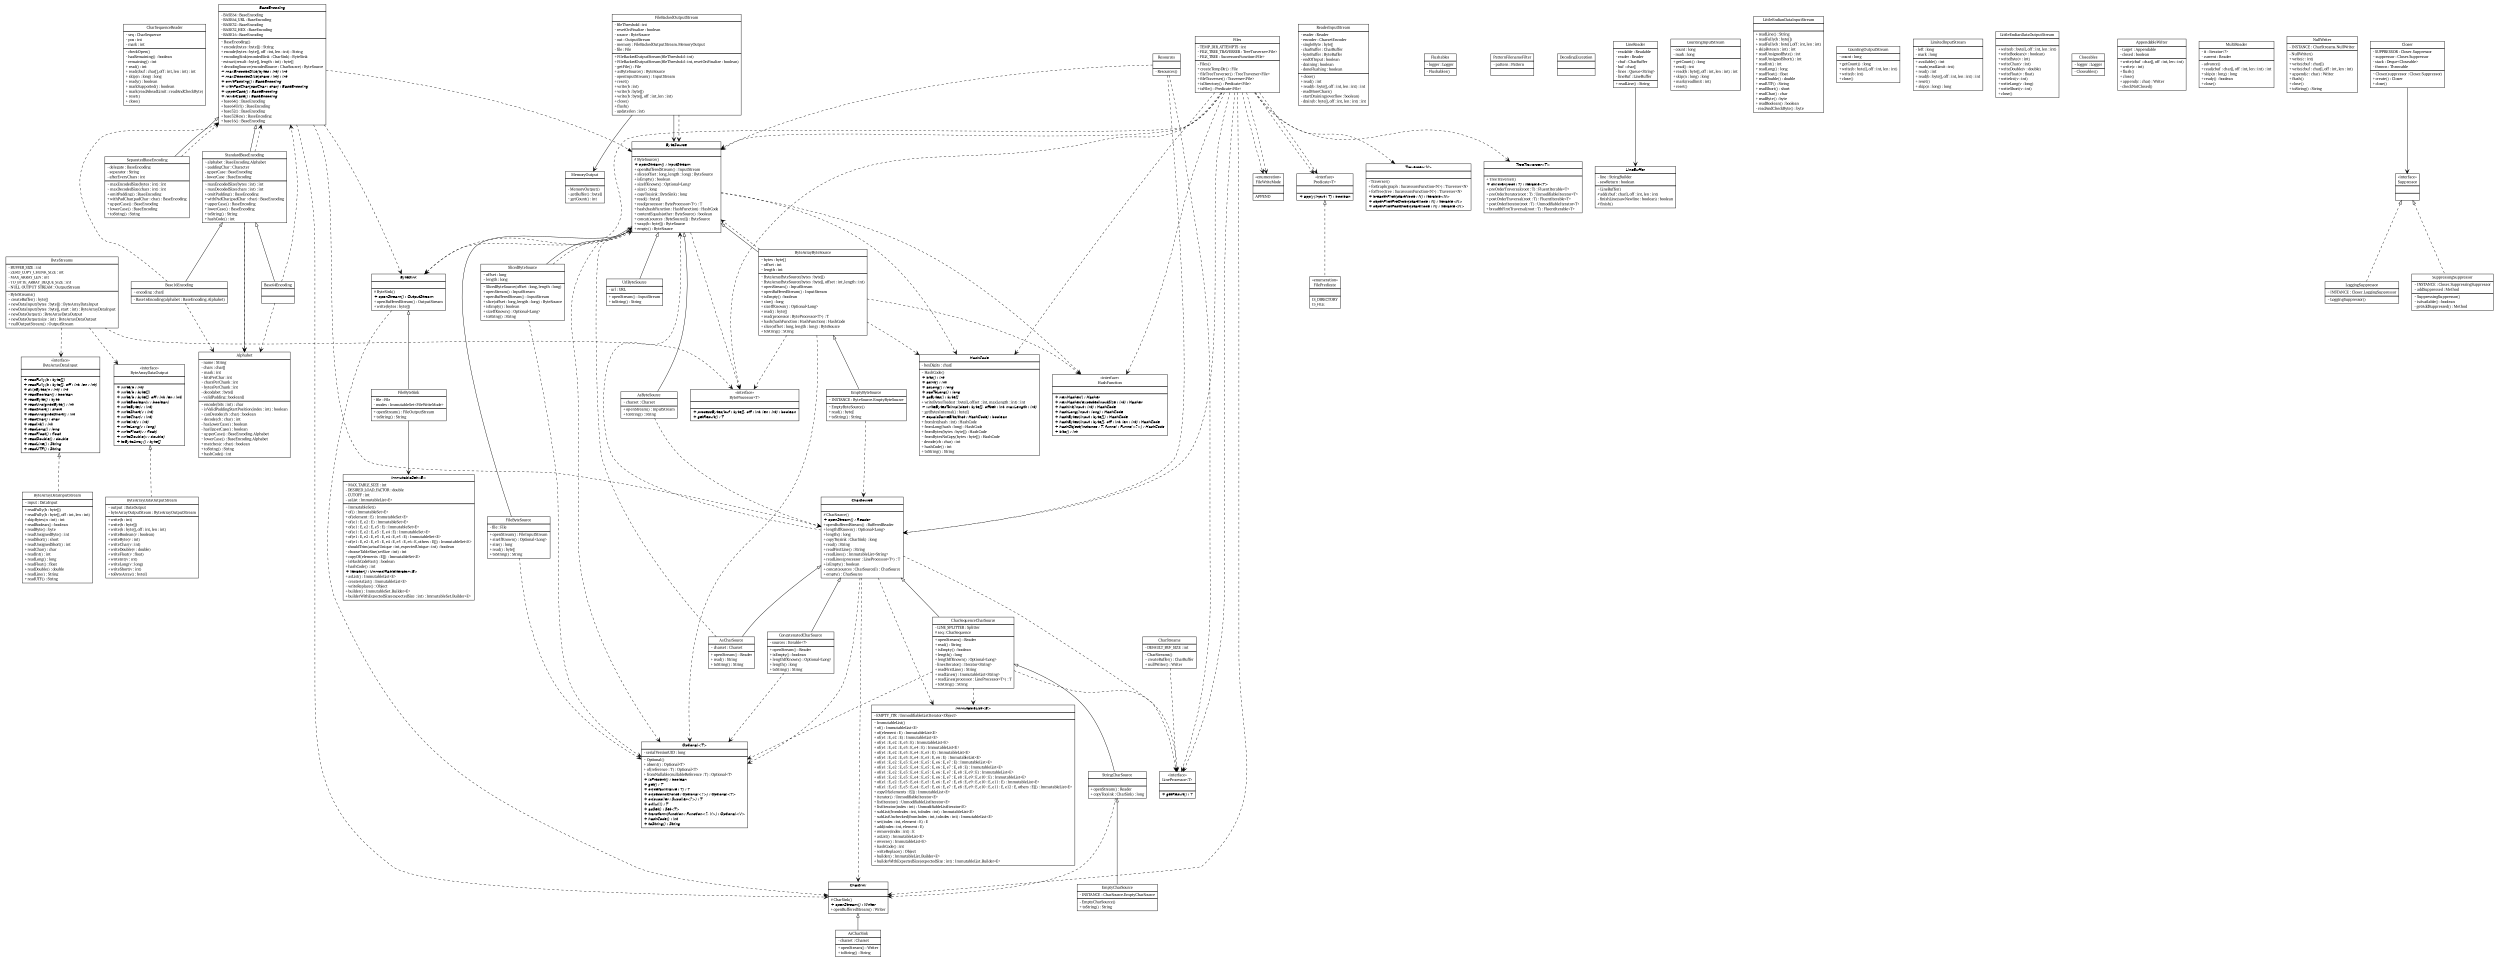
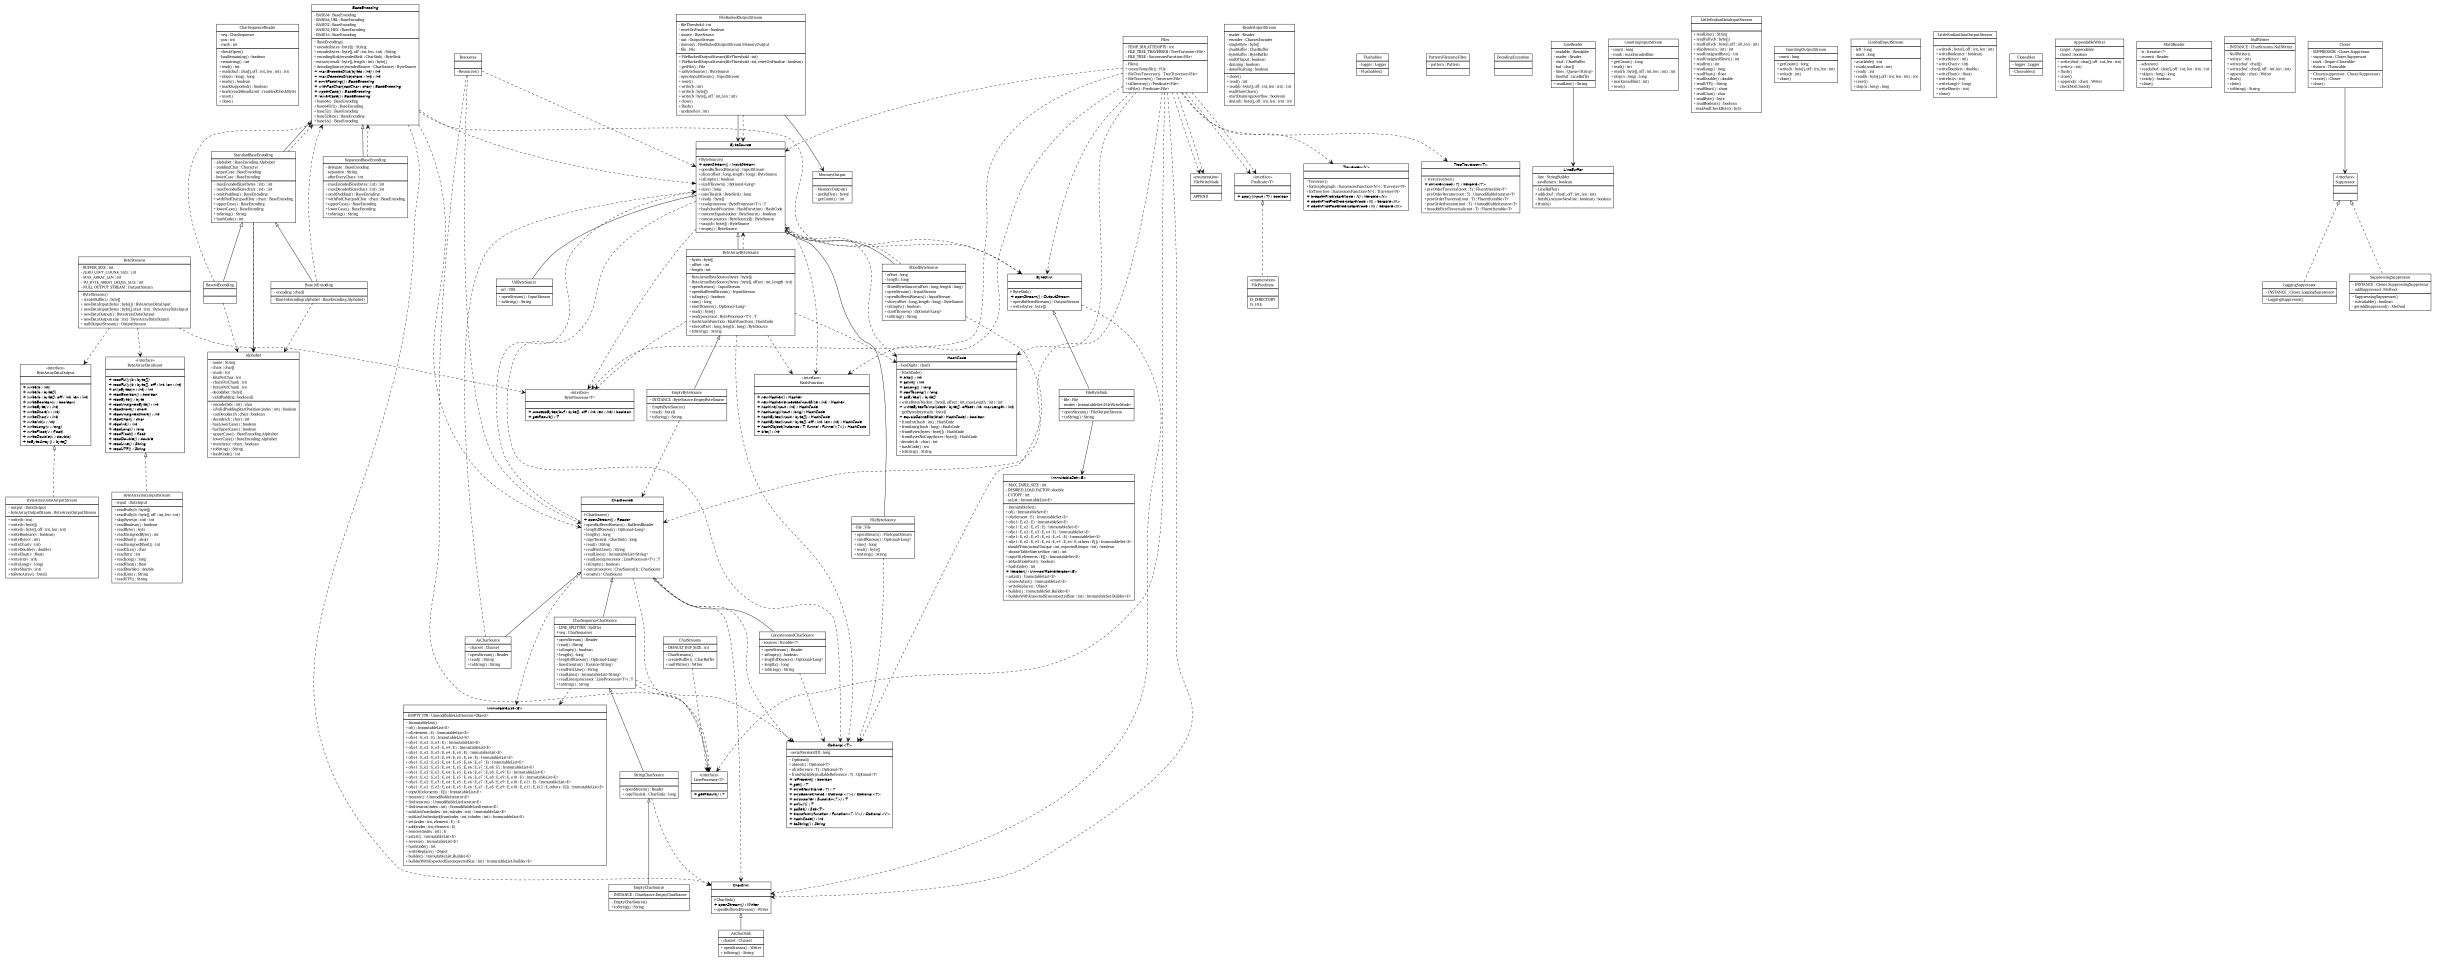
(1684, 55) -> (1632, 55)
(1320, 134) -> (1290, 138)
(649, 405) -> none
(414, 729) -> (1138, 700)
